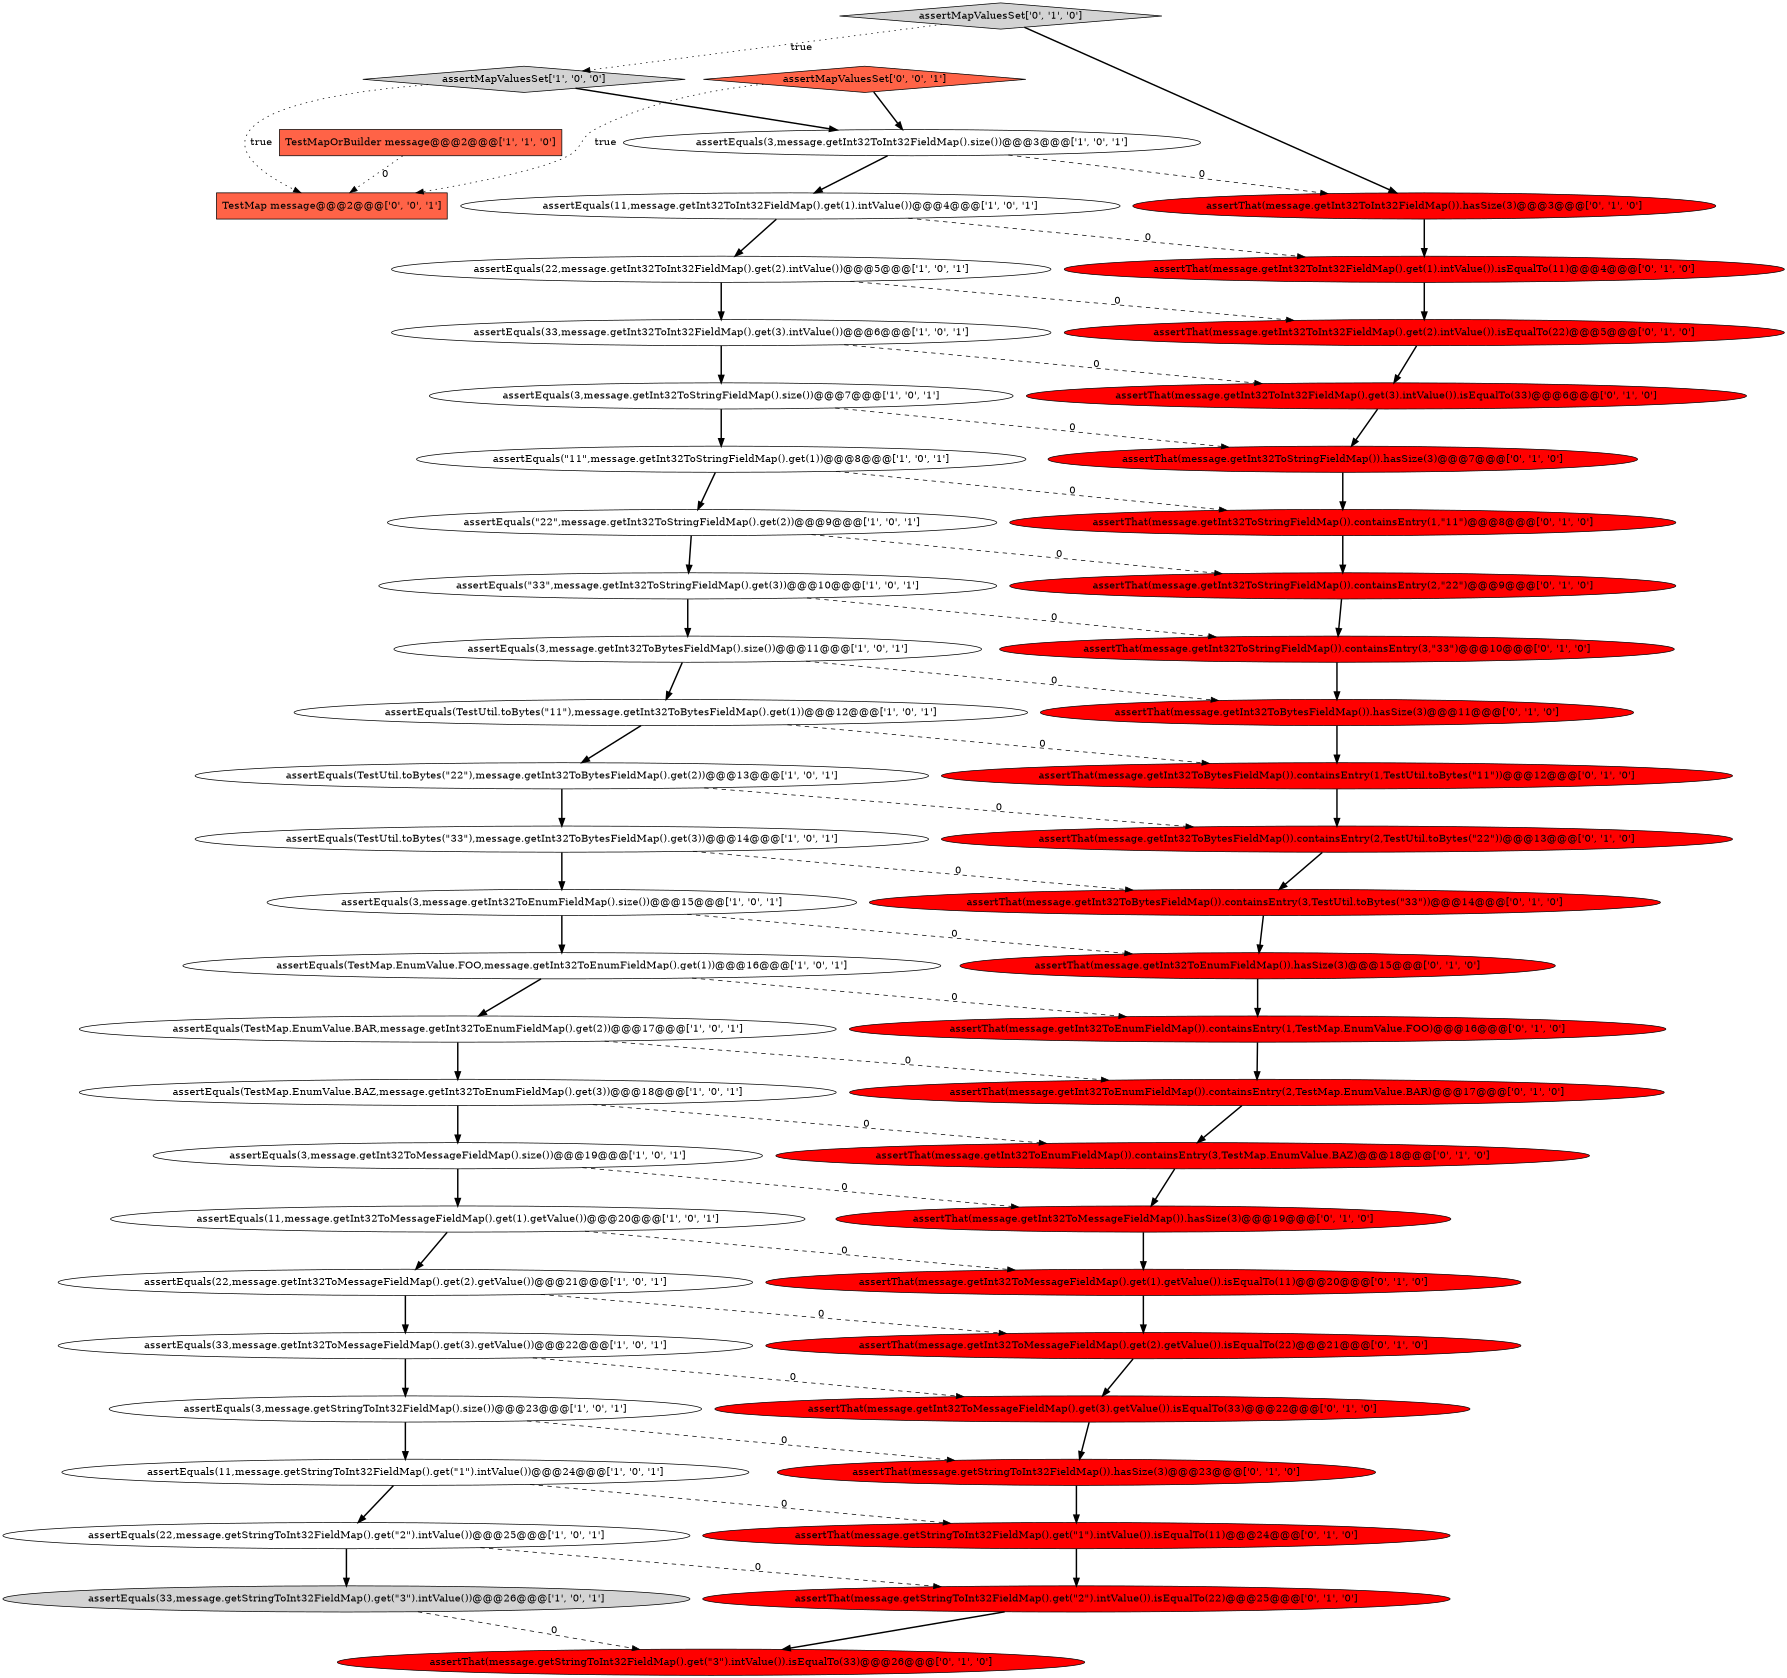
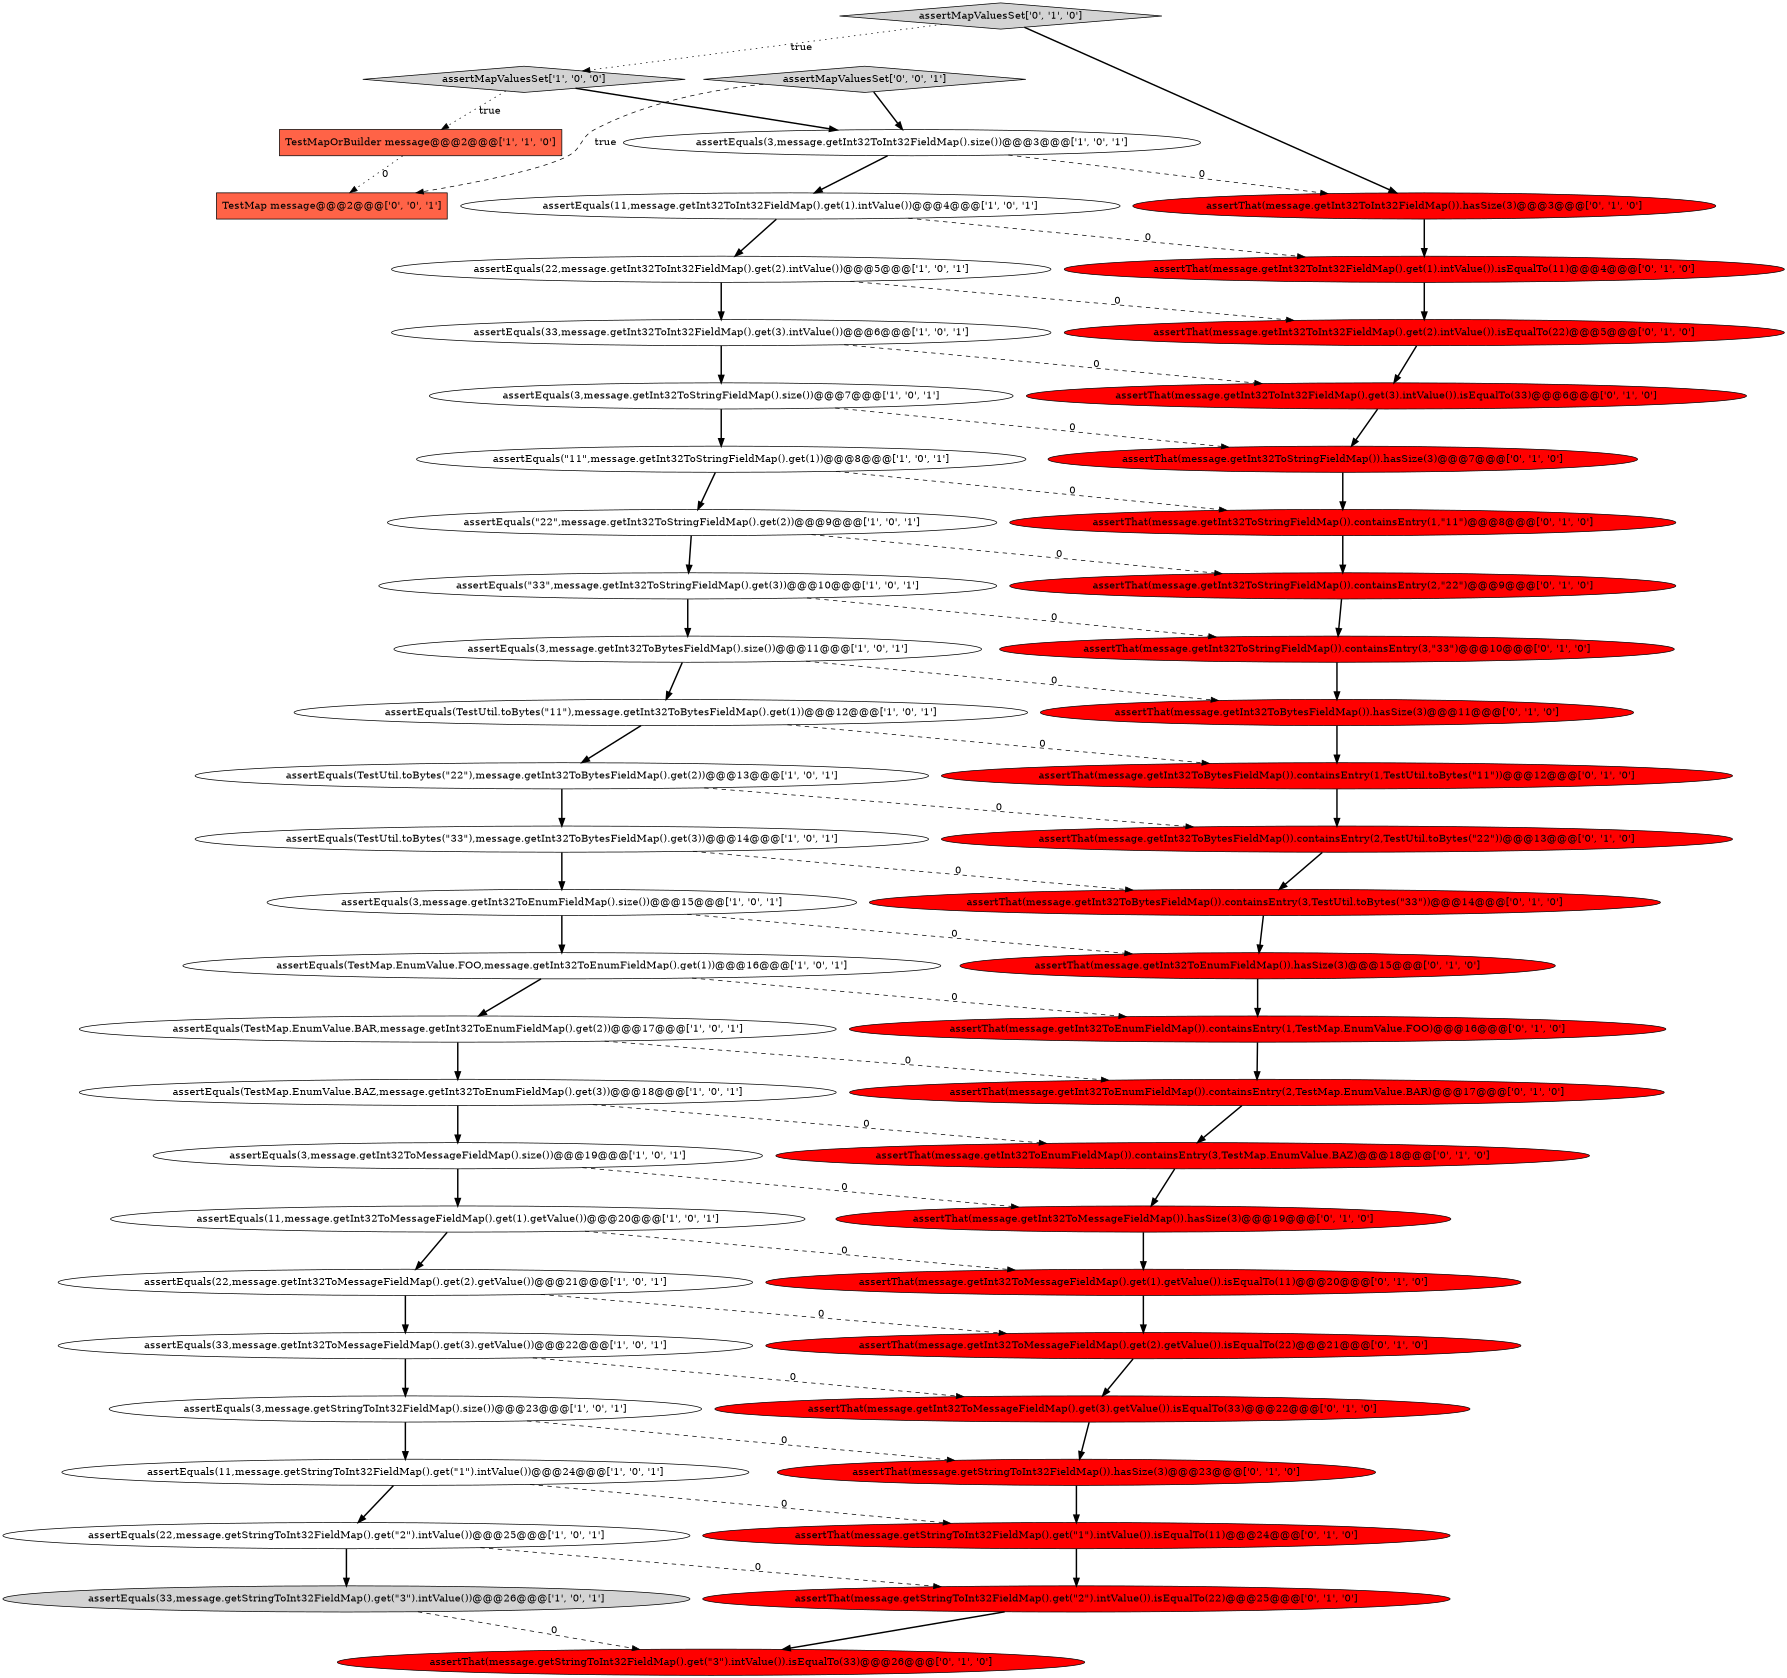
(865, 79) -> (865, 79)
(294, 106) -> (477, 108)
(590, 133) -> (590, 133)
